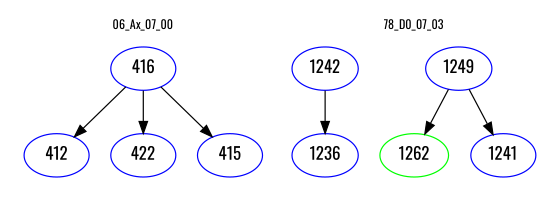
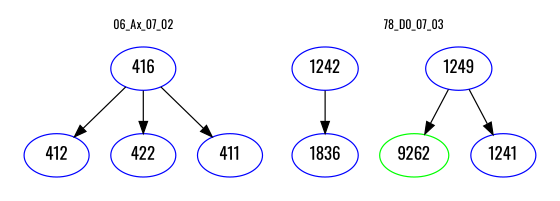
(143, 26) -> (143, 26)
(230, 155) -> (230, 155)
(325, 155) -> (325, 155)
(414, 155) -> (414, 155)
